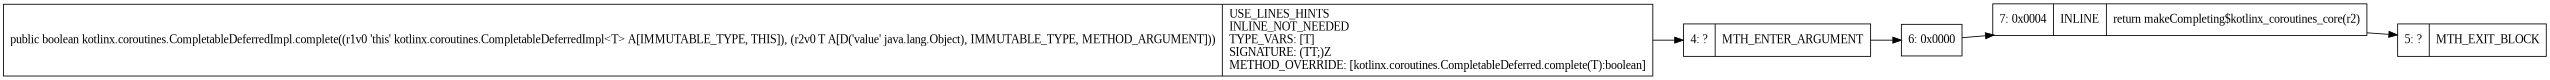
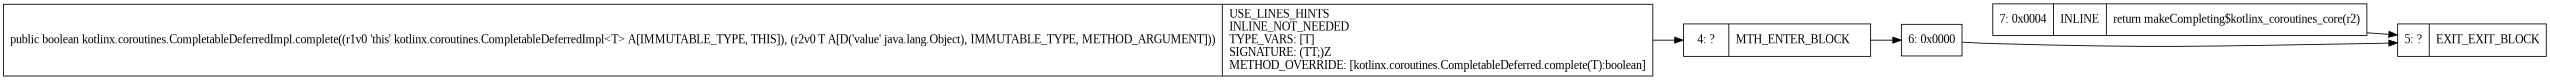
(1974, 37) -> (2176, 46)
(1793, 40) -> (1793, 40)
(2488, 40) -> (2488, 40)
